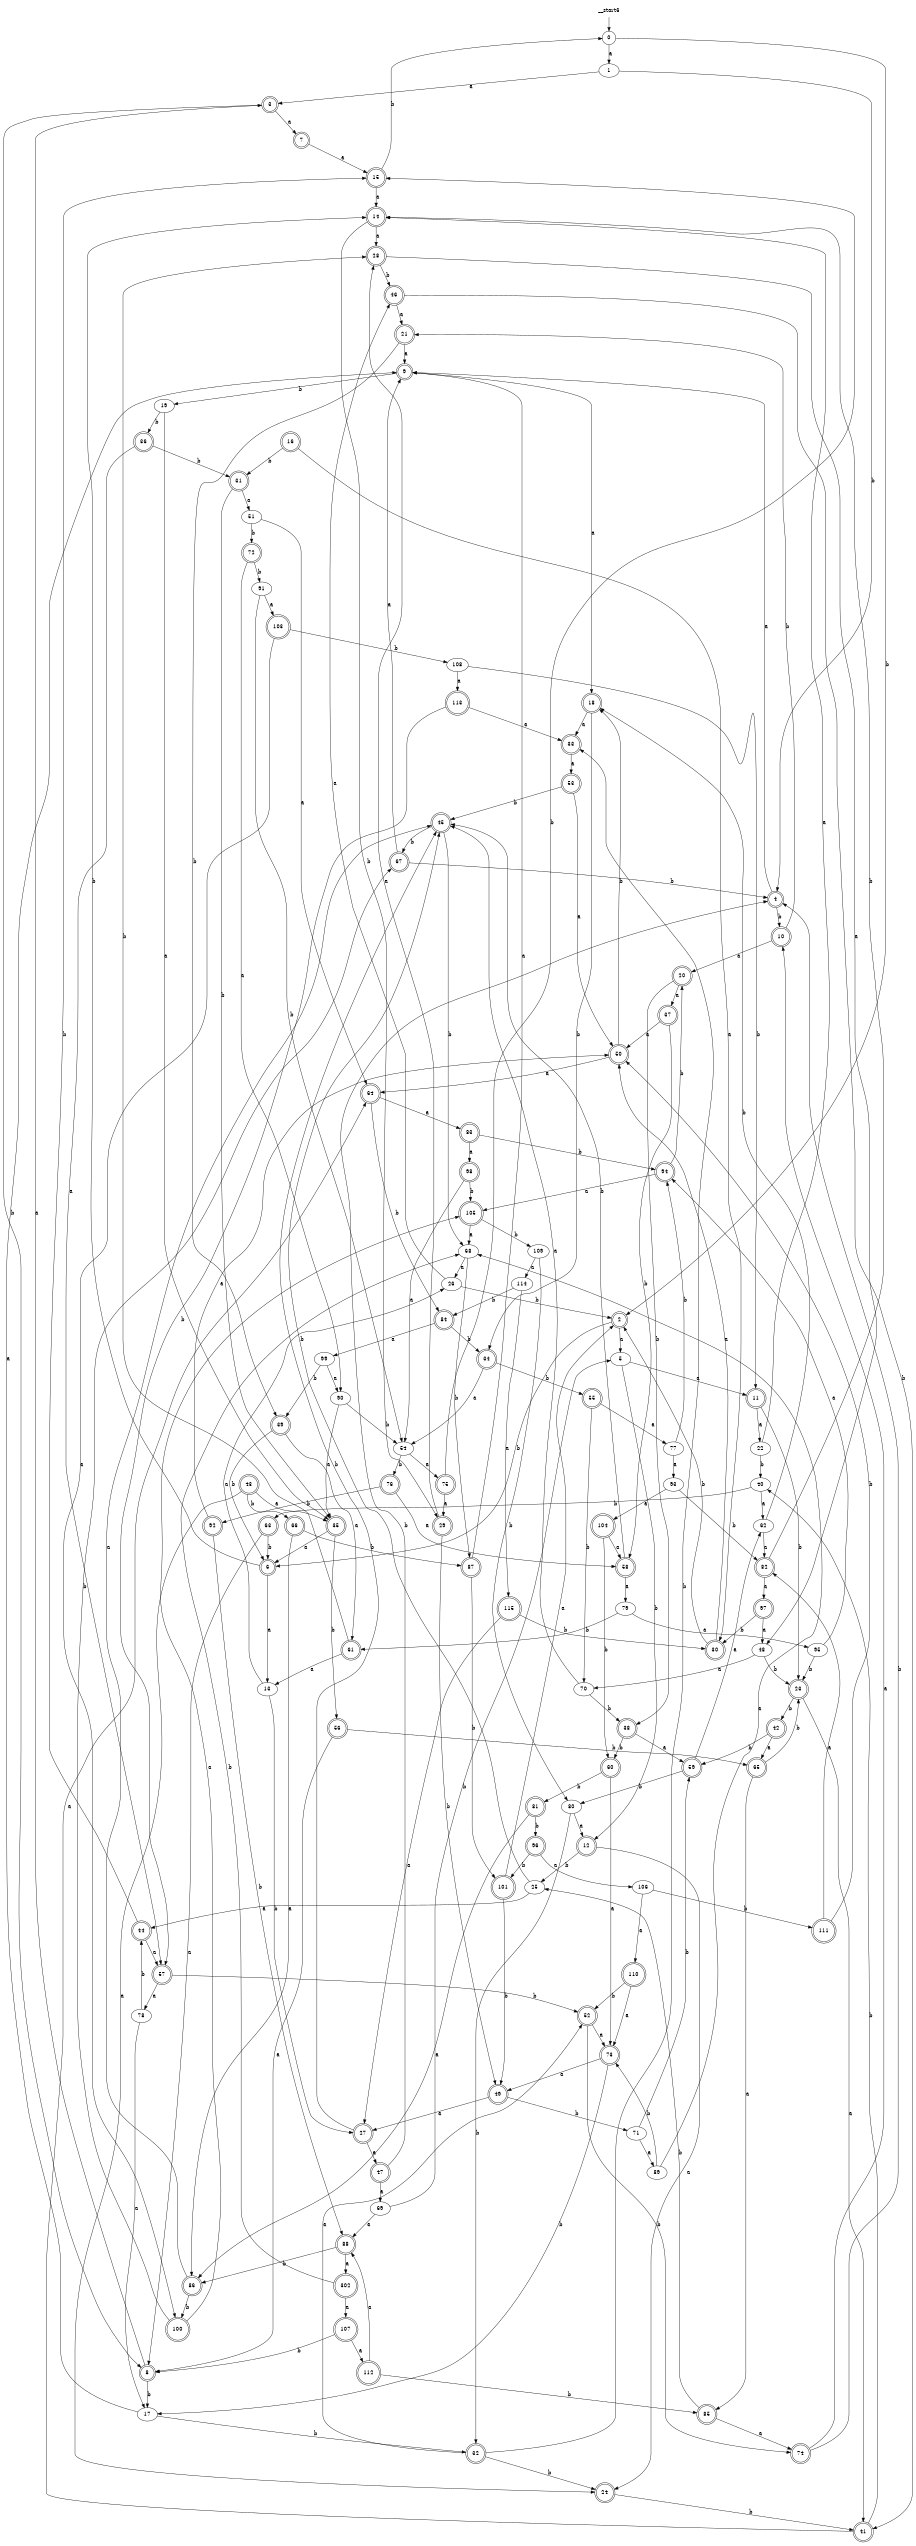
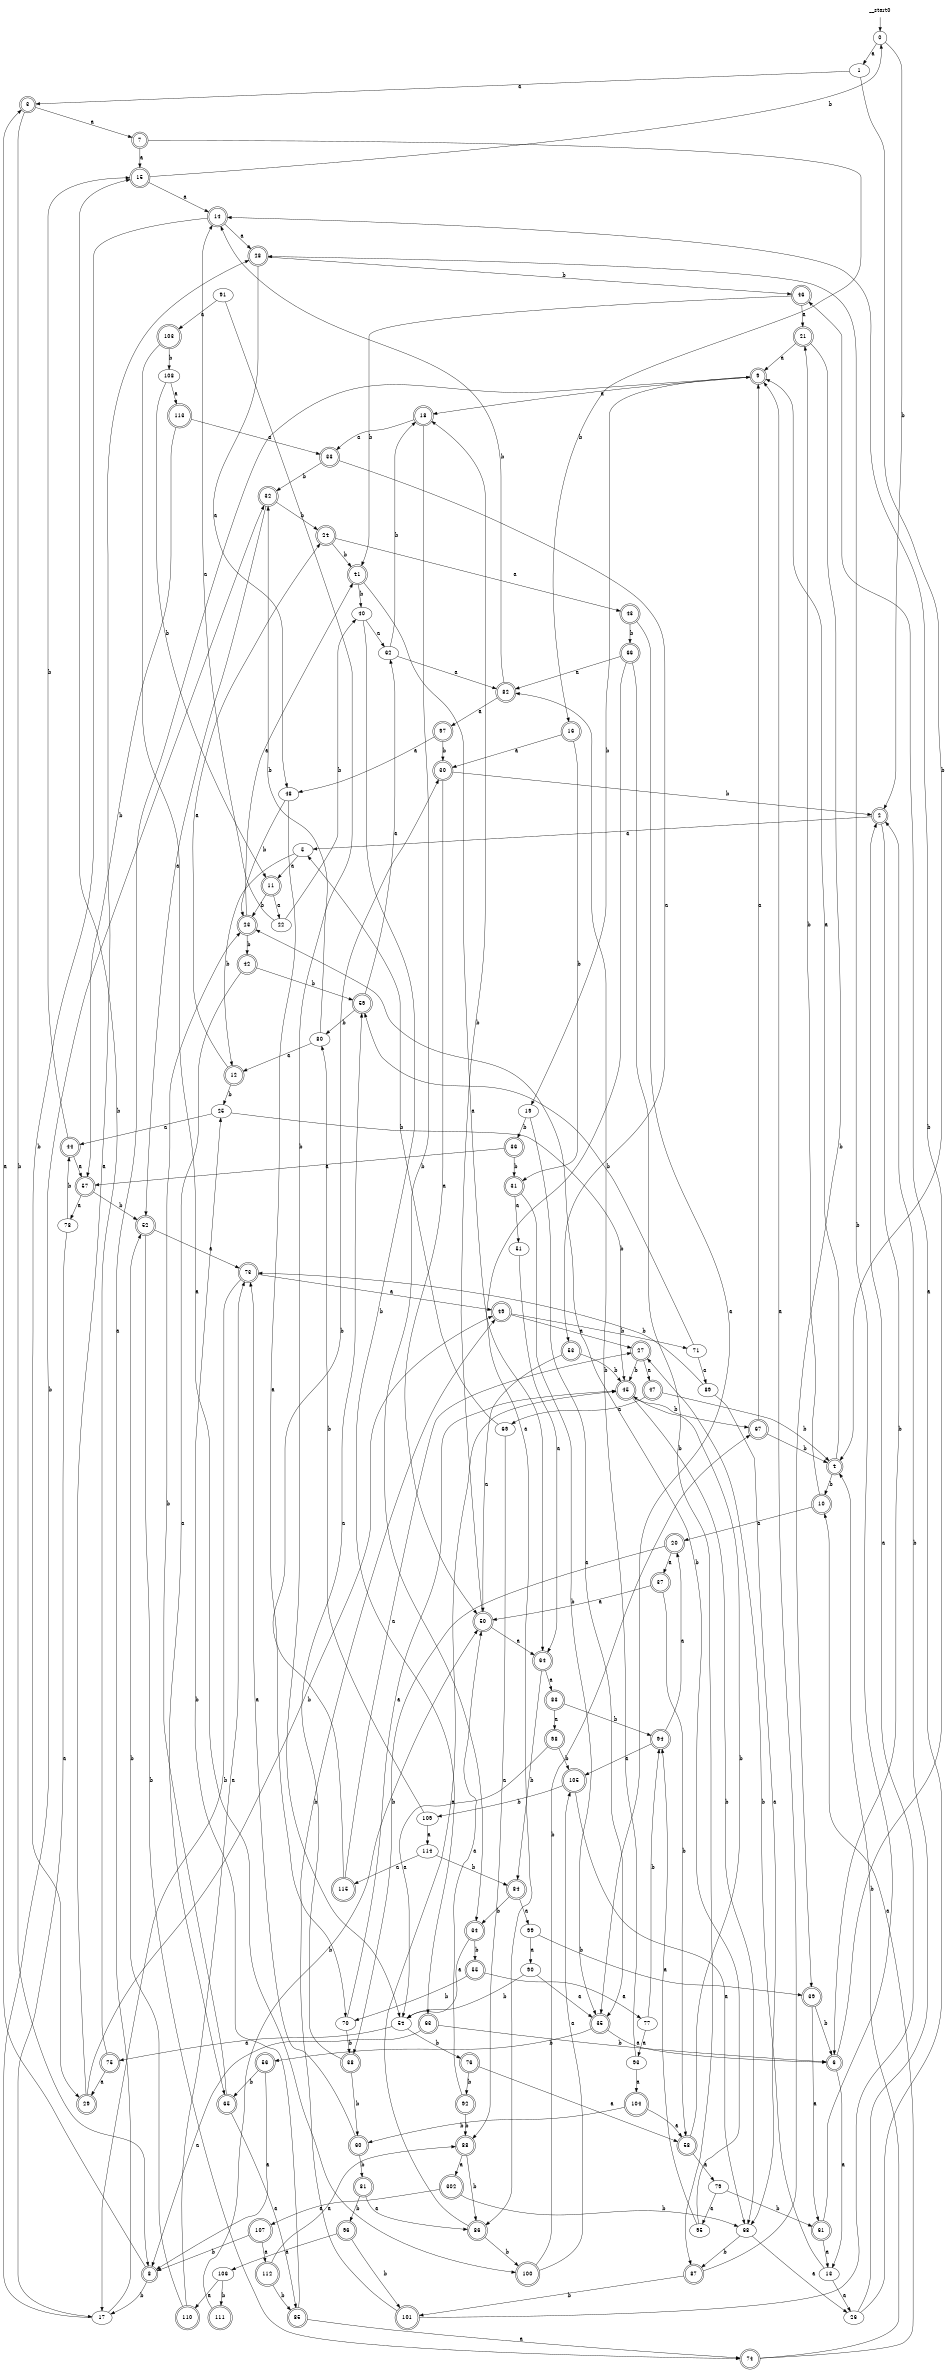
(609, 10) -> (880, 10)
none -> (861, 177)
(252, 553) -> none
(682, 1074) -> (683, 1641)
(683, 1639) -> (300, 476)
(831, 1736) -> (570, 672)
(108, 2175) -> (476, 574)
